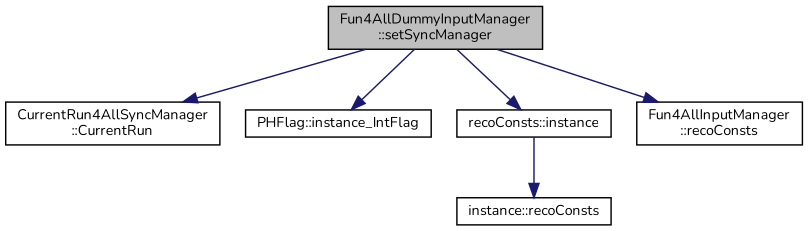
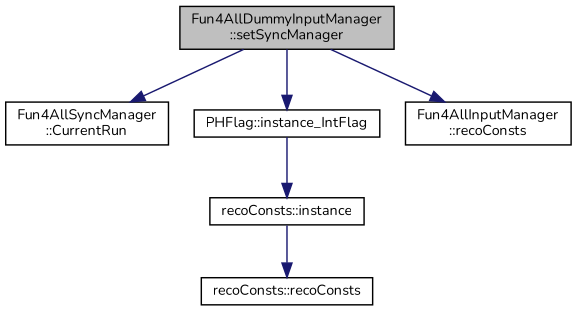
(483, 74) -> (287, 160)
(113, 124) -> (87, 124)
(534, 211) -> (287, 291)
